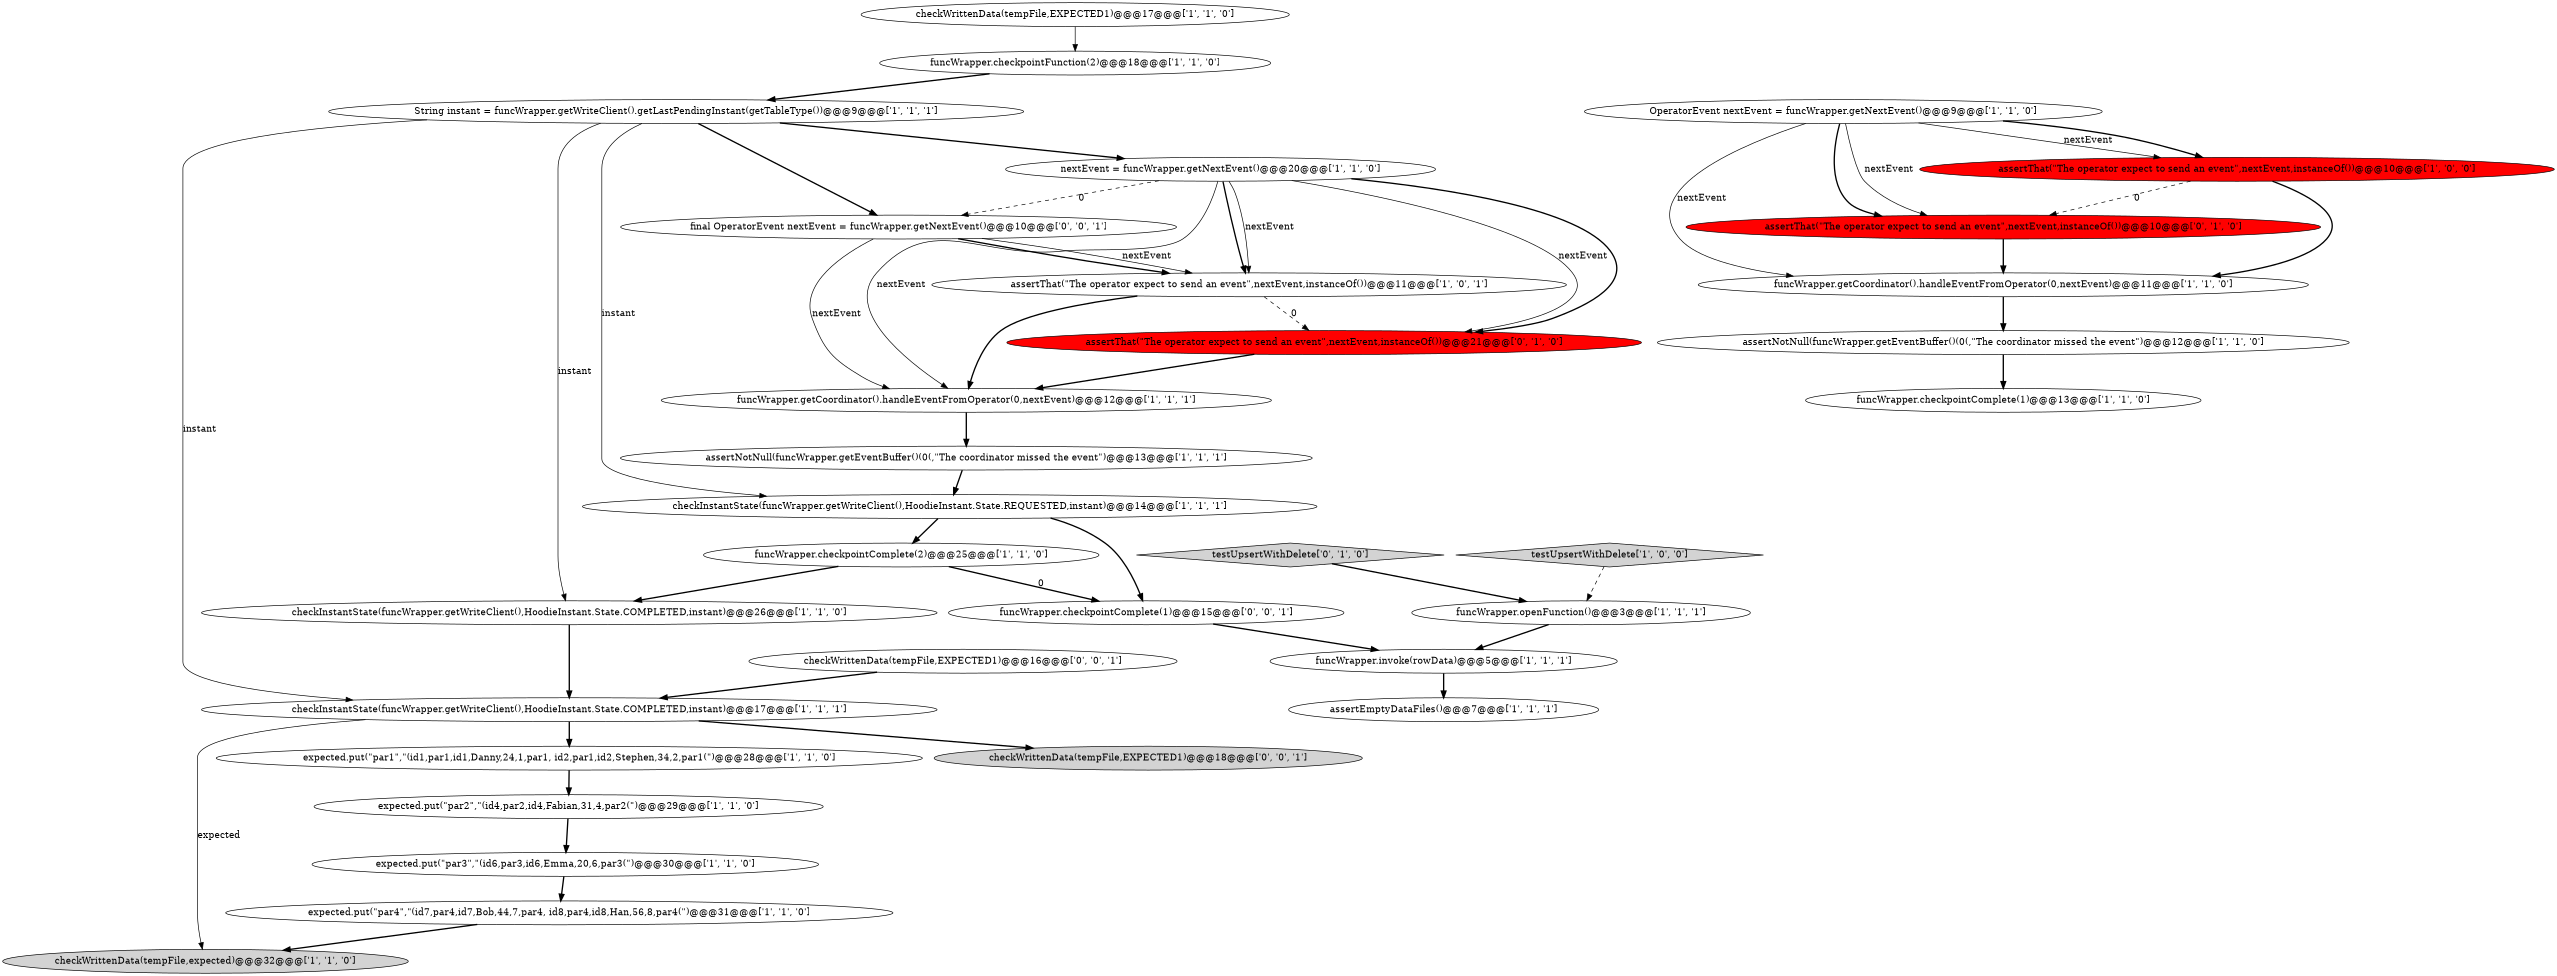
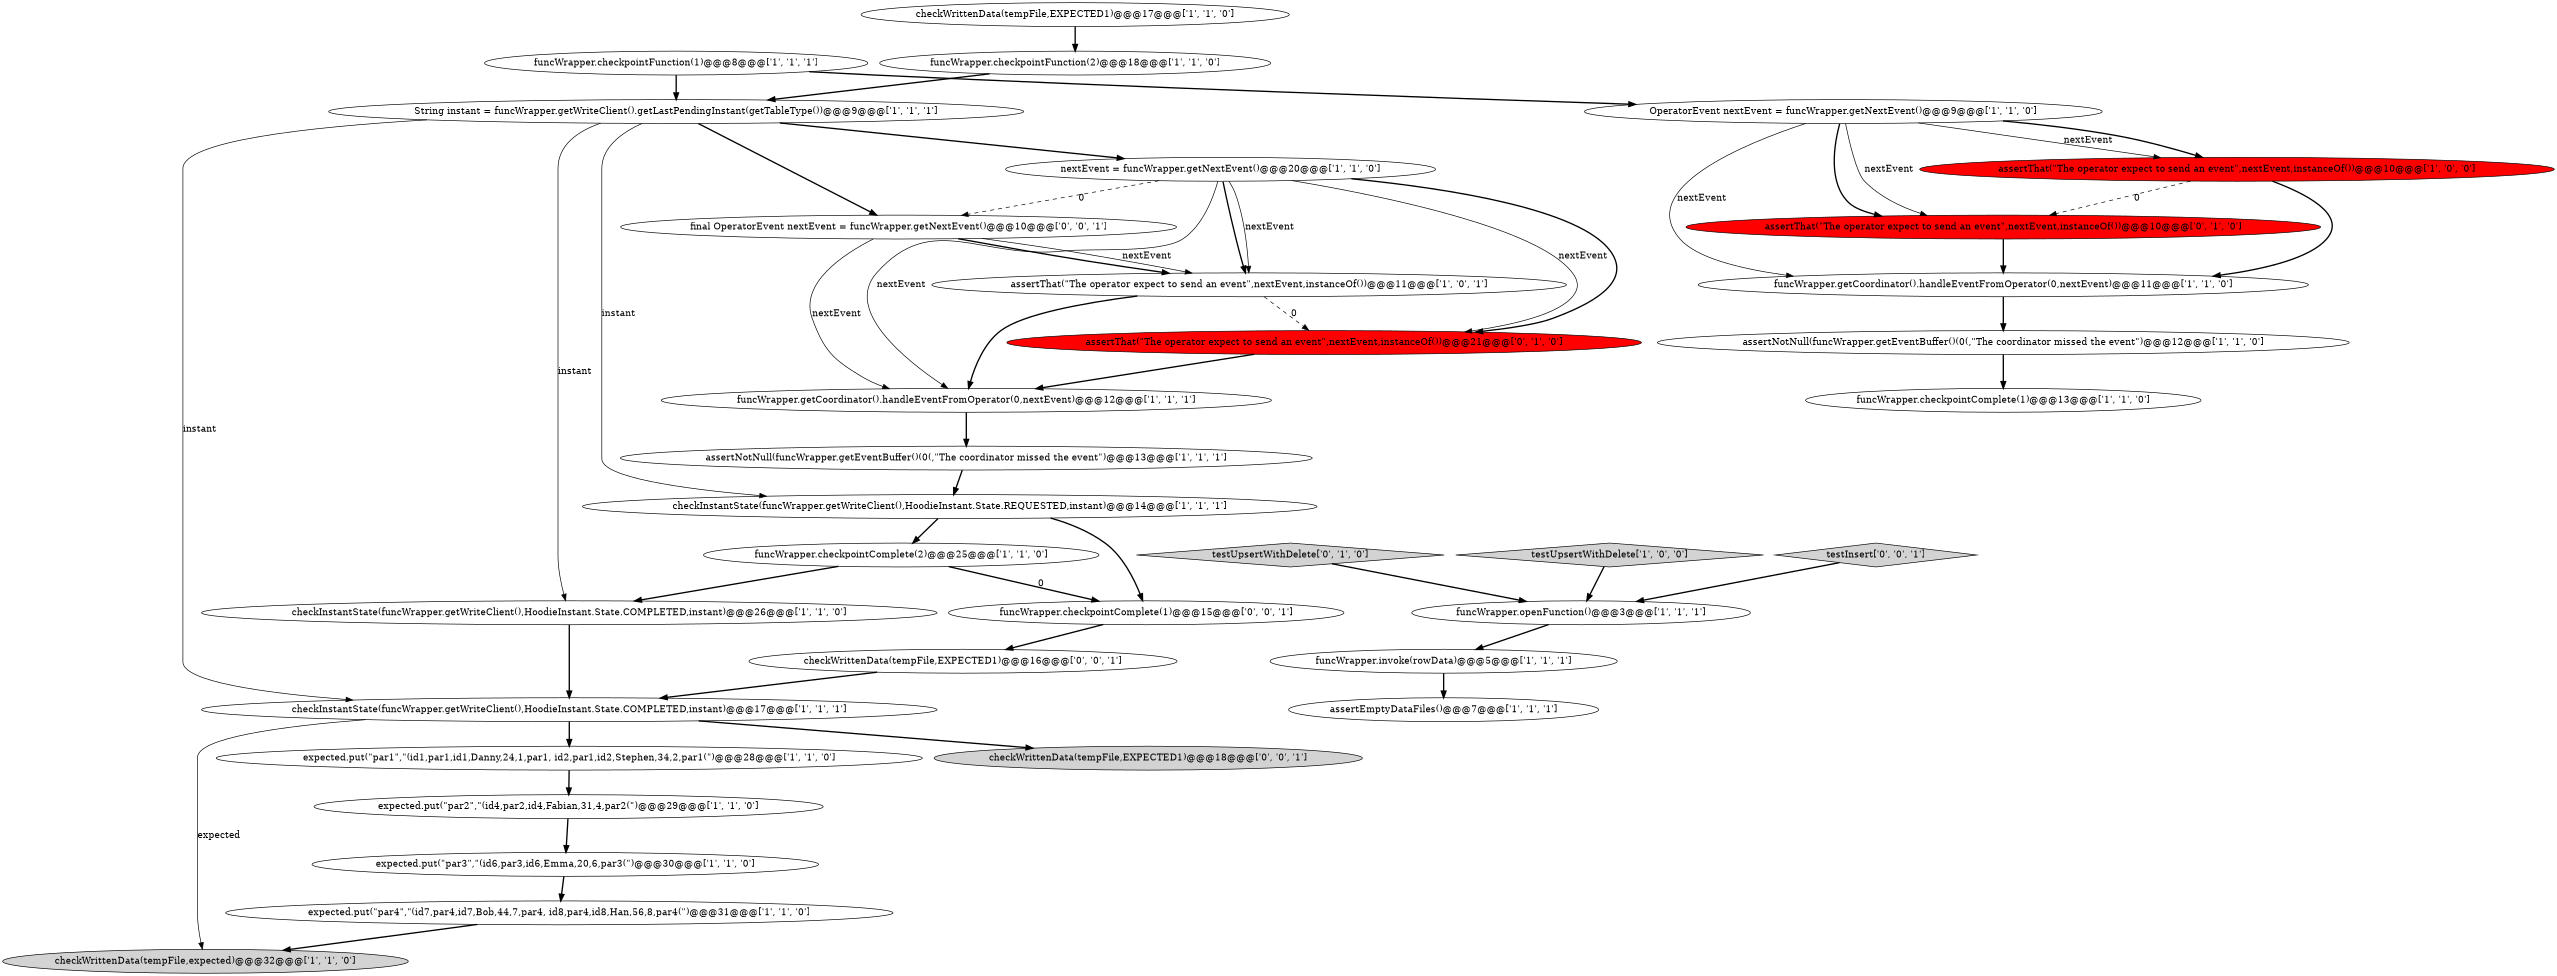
(1075, 36) -> (1075, 36)
none -> (676, 63)
none -> (1876, 555)
(1597, 581) -> (1597, 581)
(1292, 637) -> (1058, 636)
